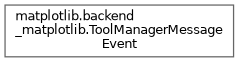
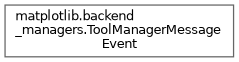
(119, 31) -> (119, 31)
